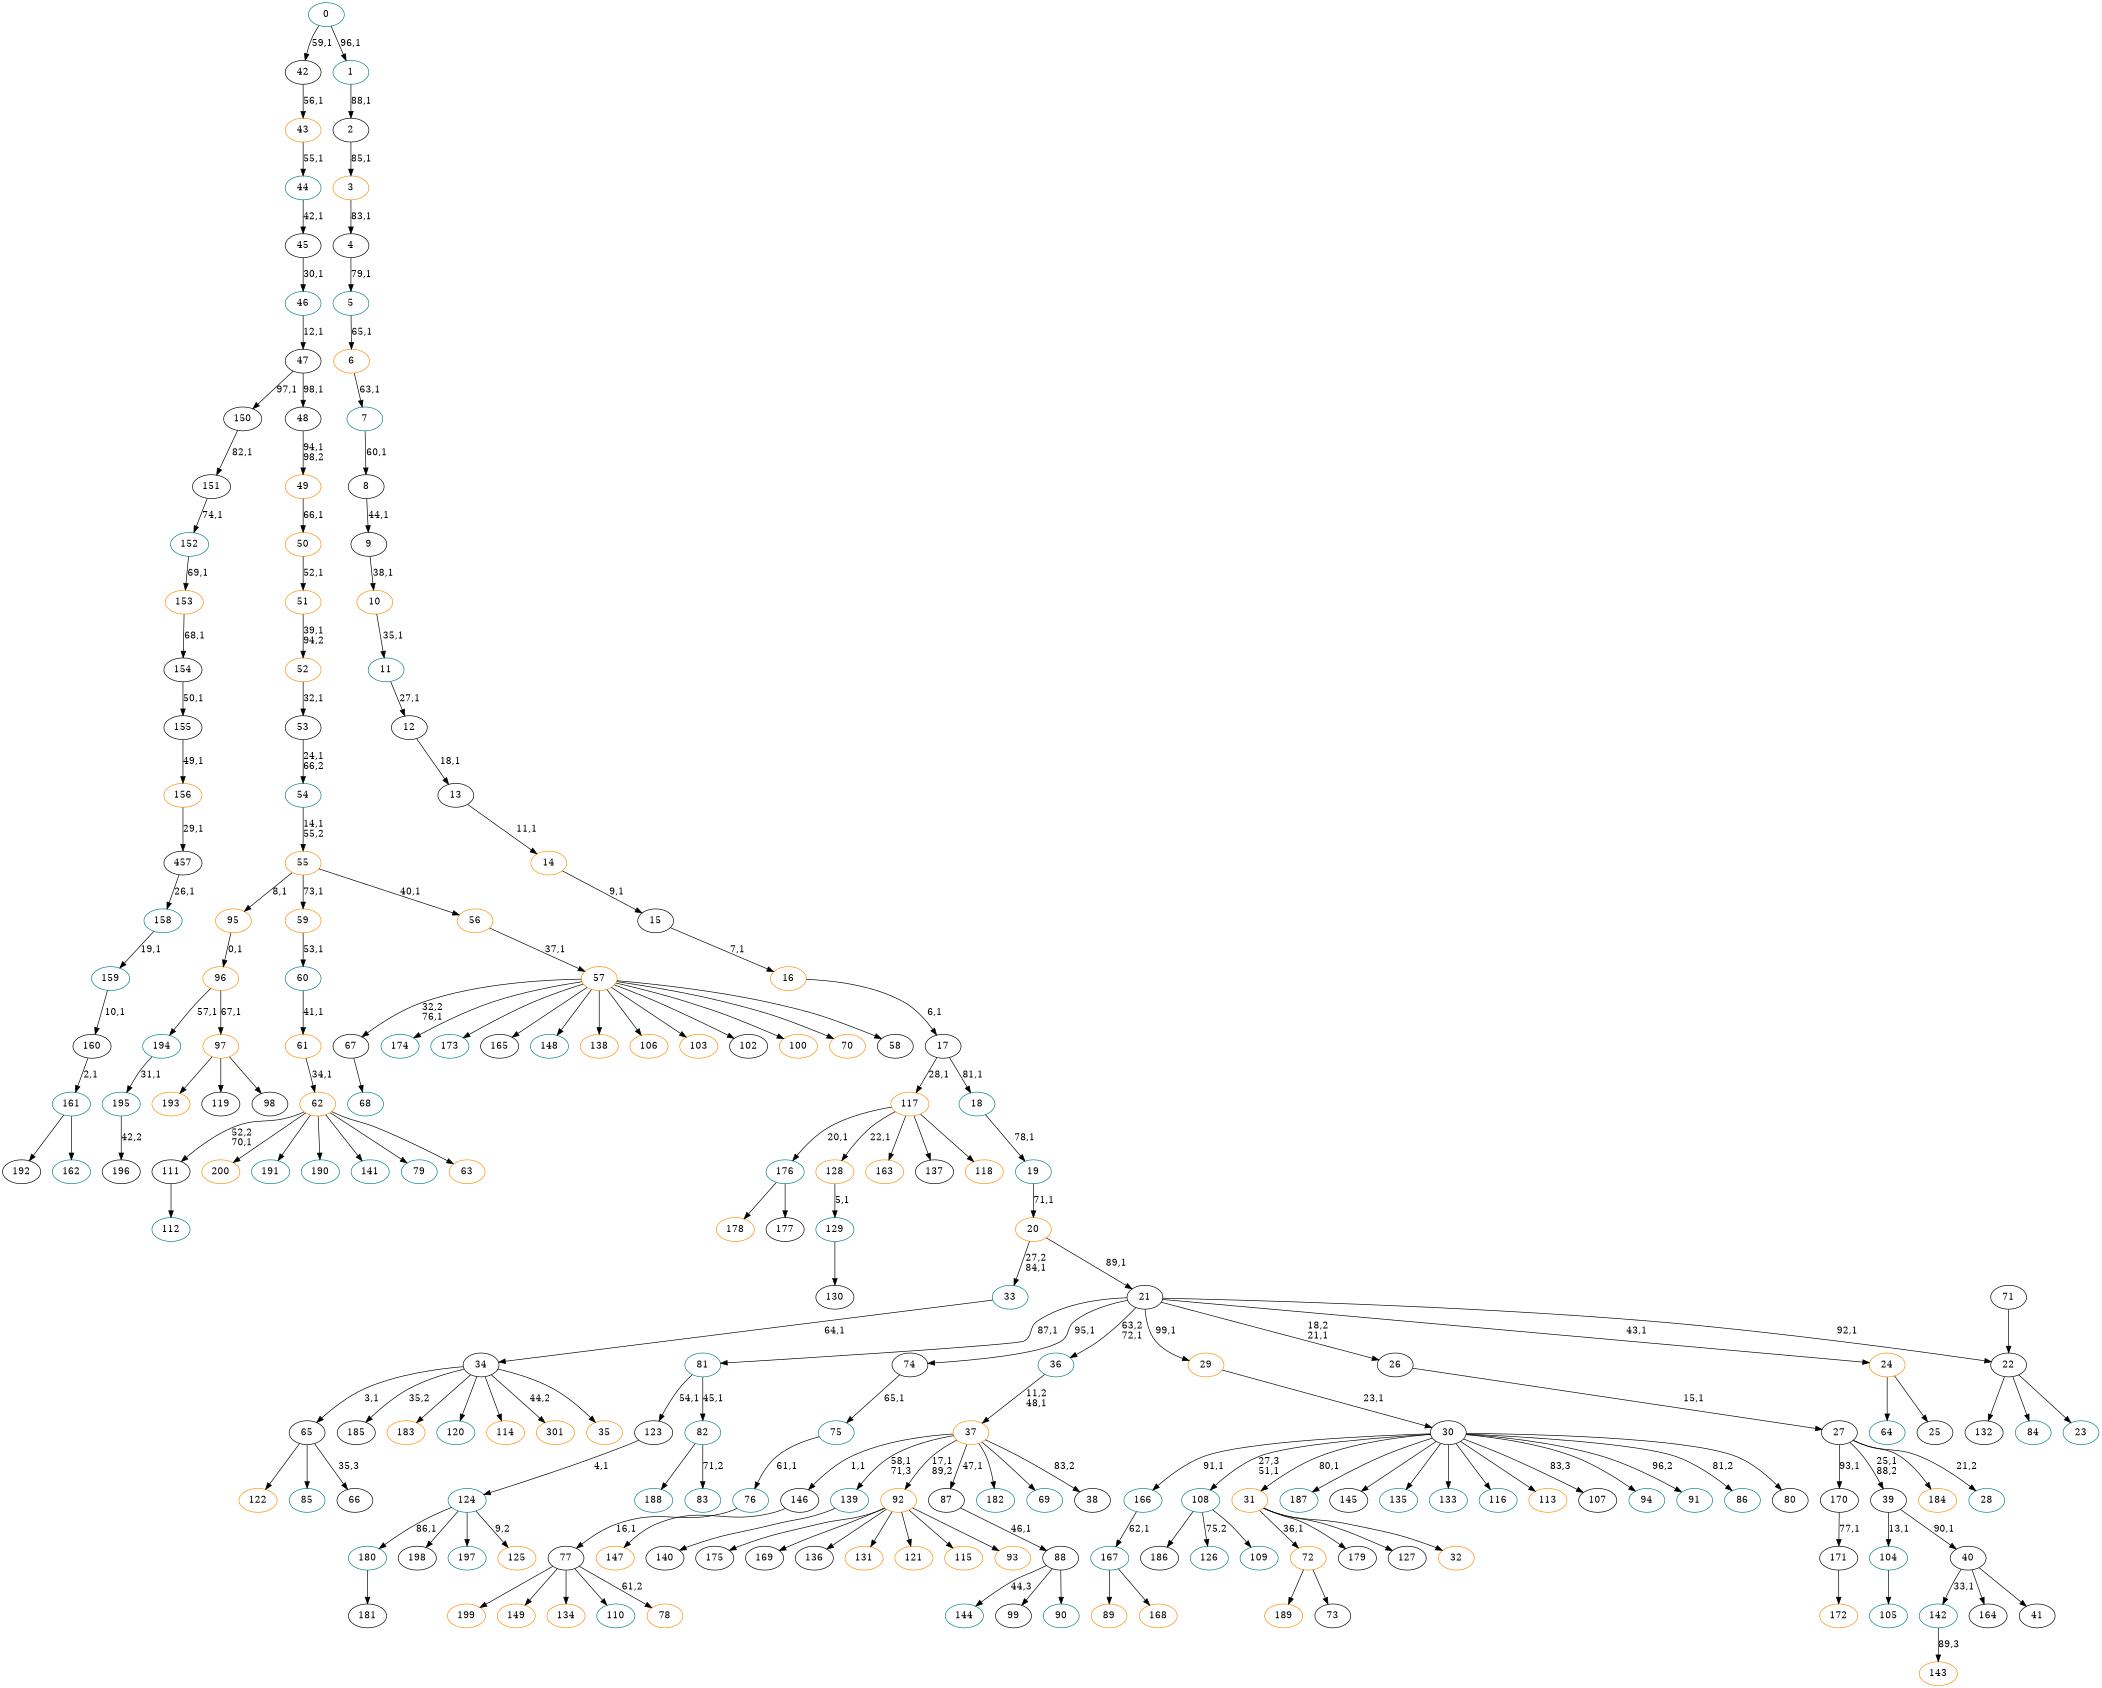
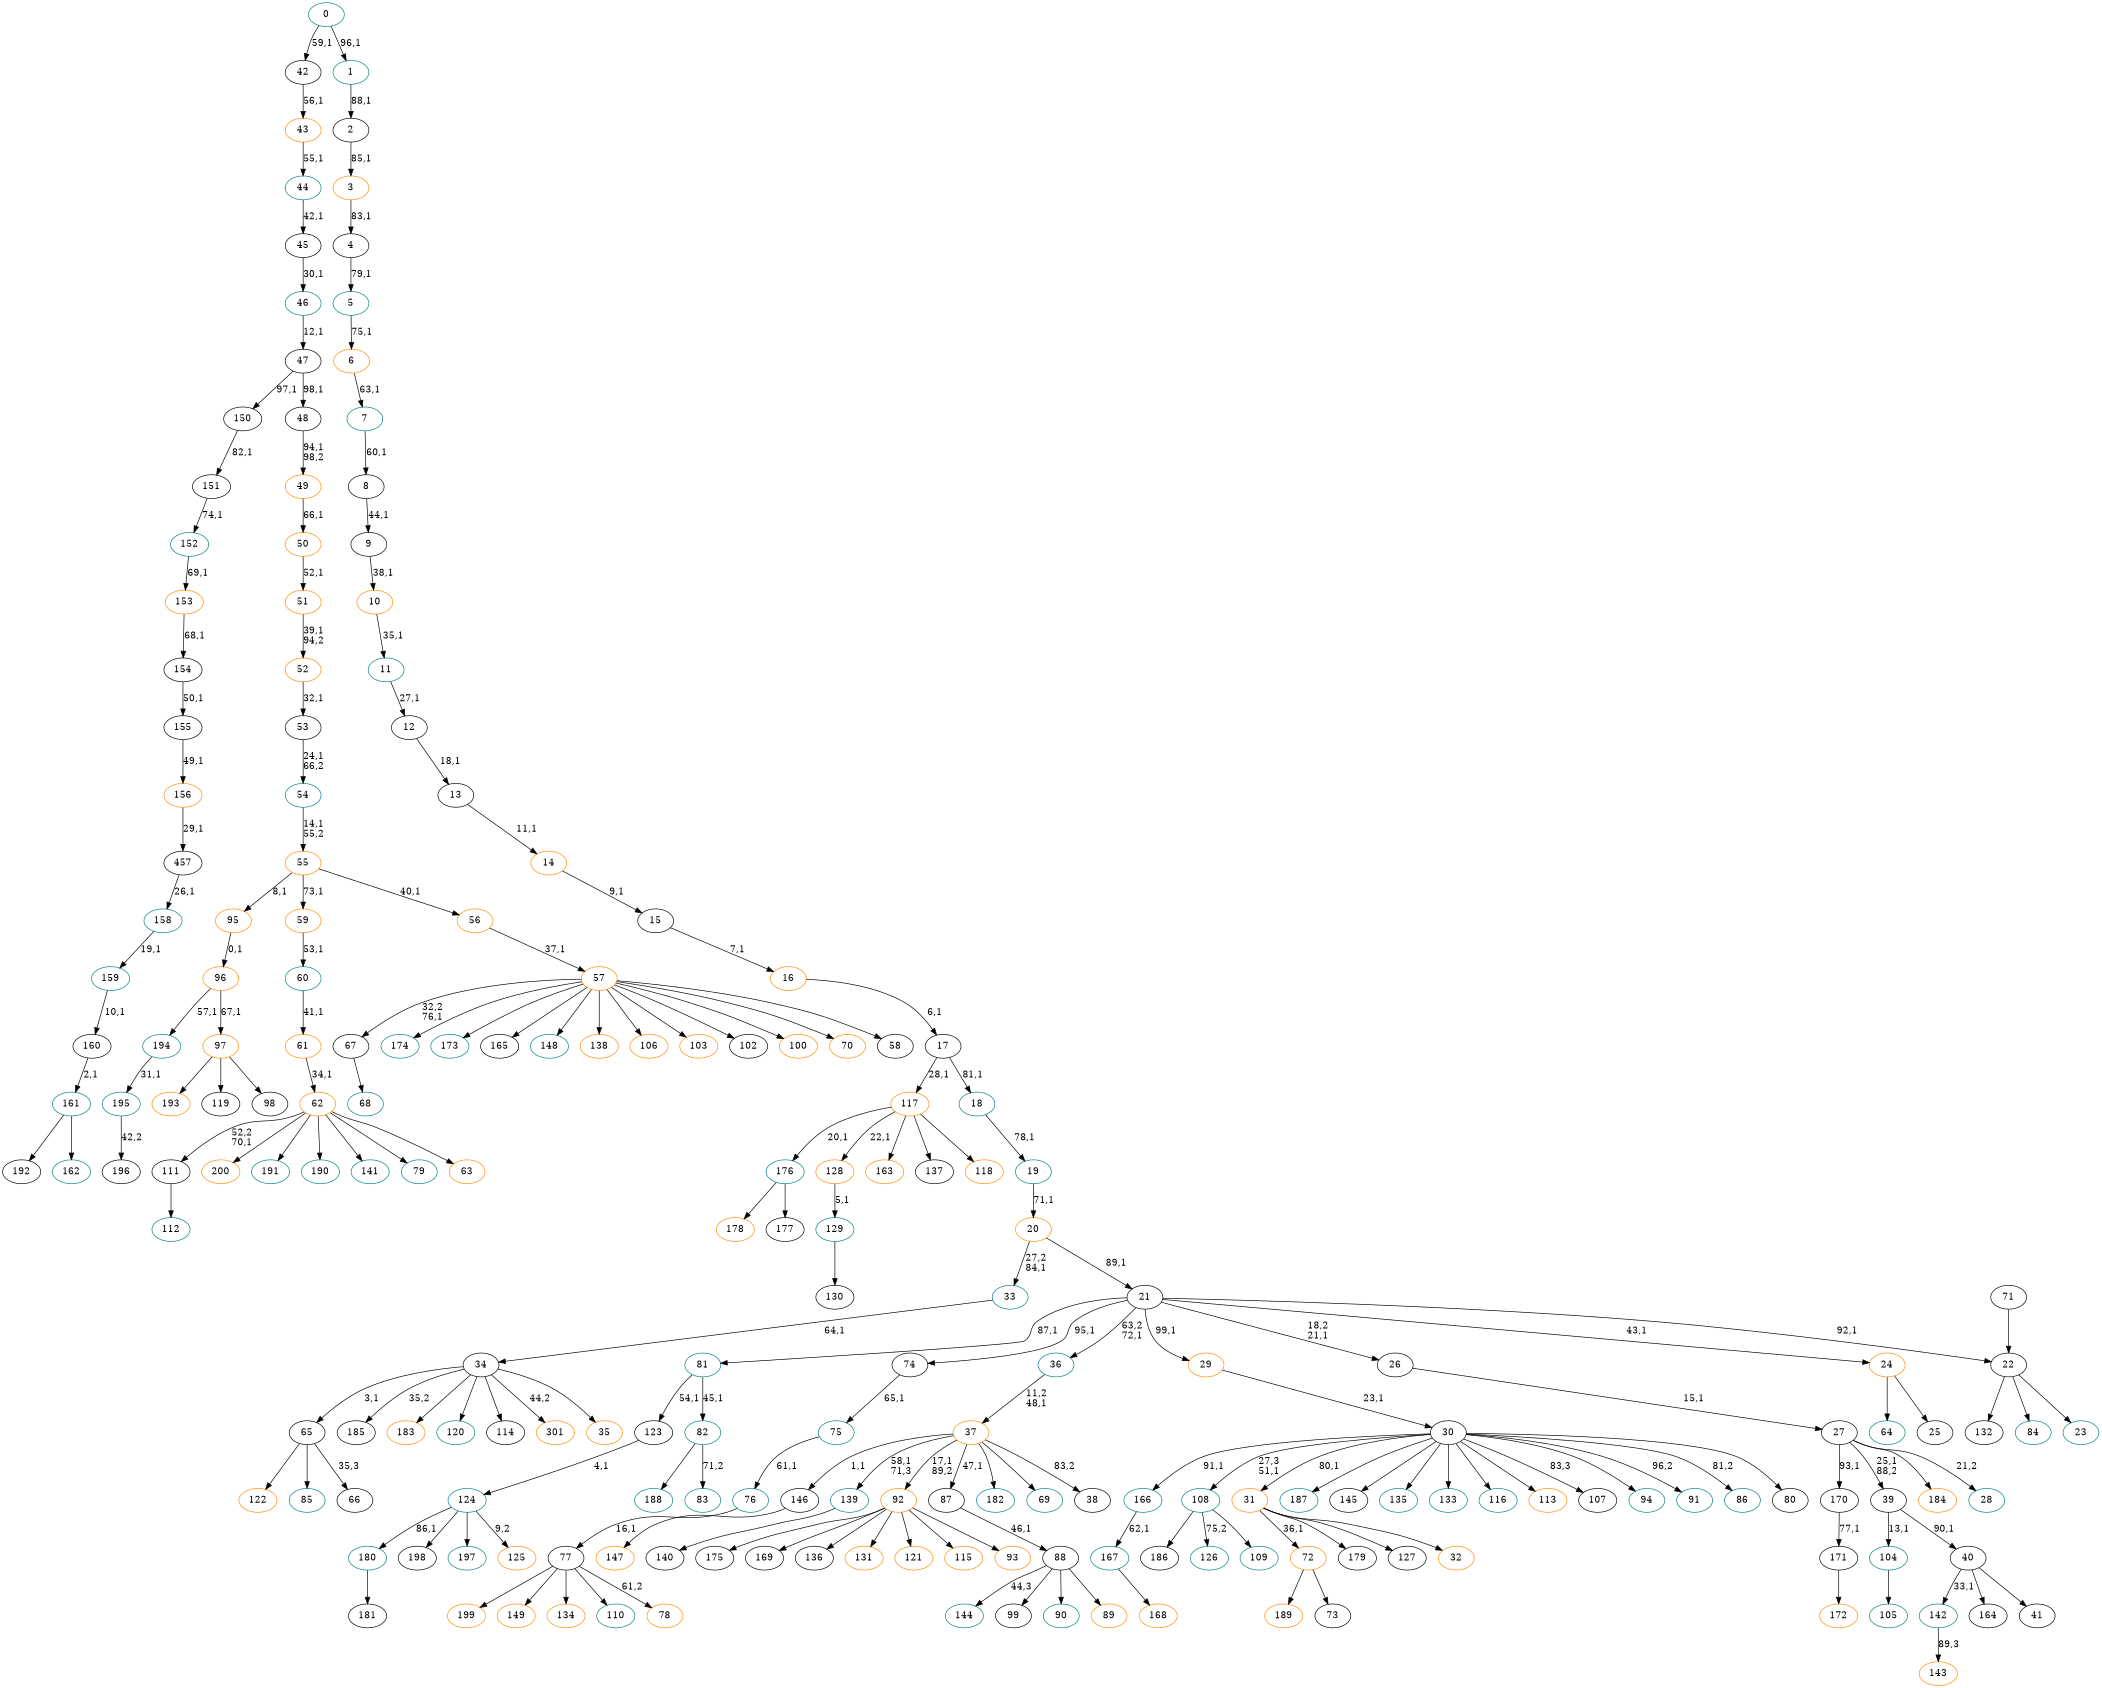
(362, 332) -> (362, 332)
(506, 1433) -> (506, 1433)
(1109, 1584) -> (1083, 1584)
